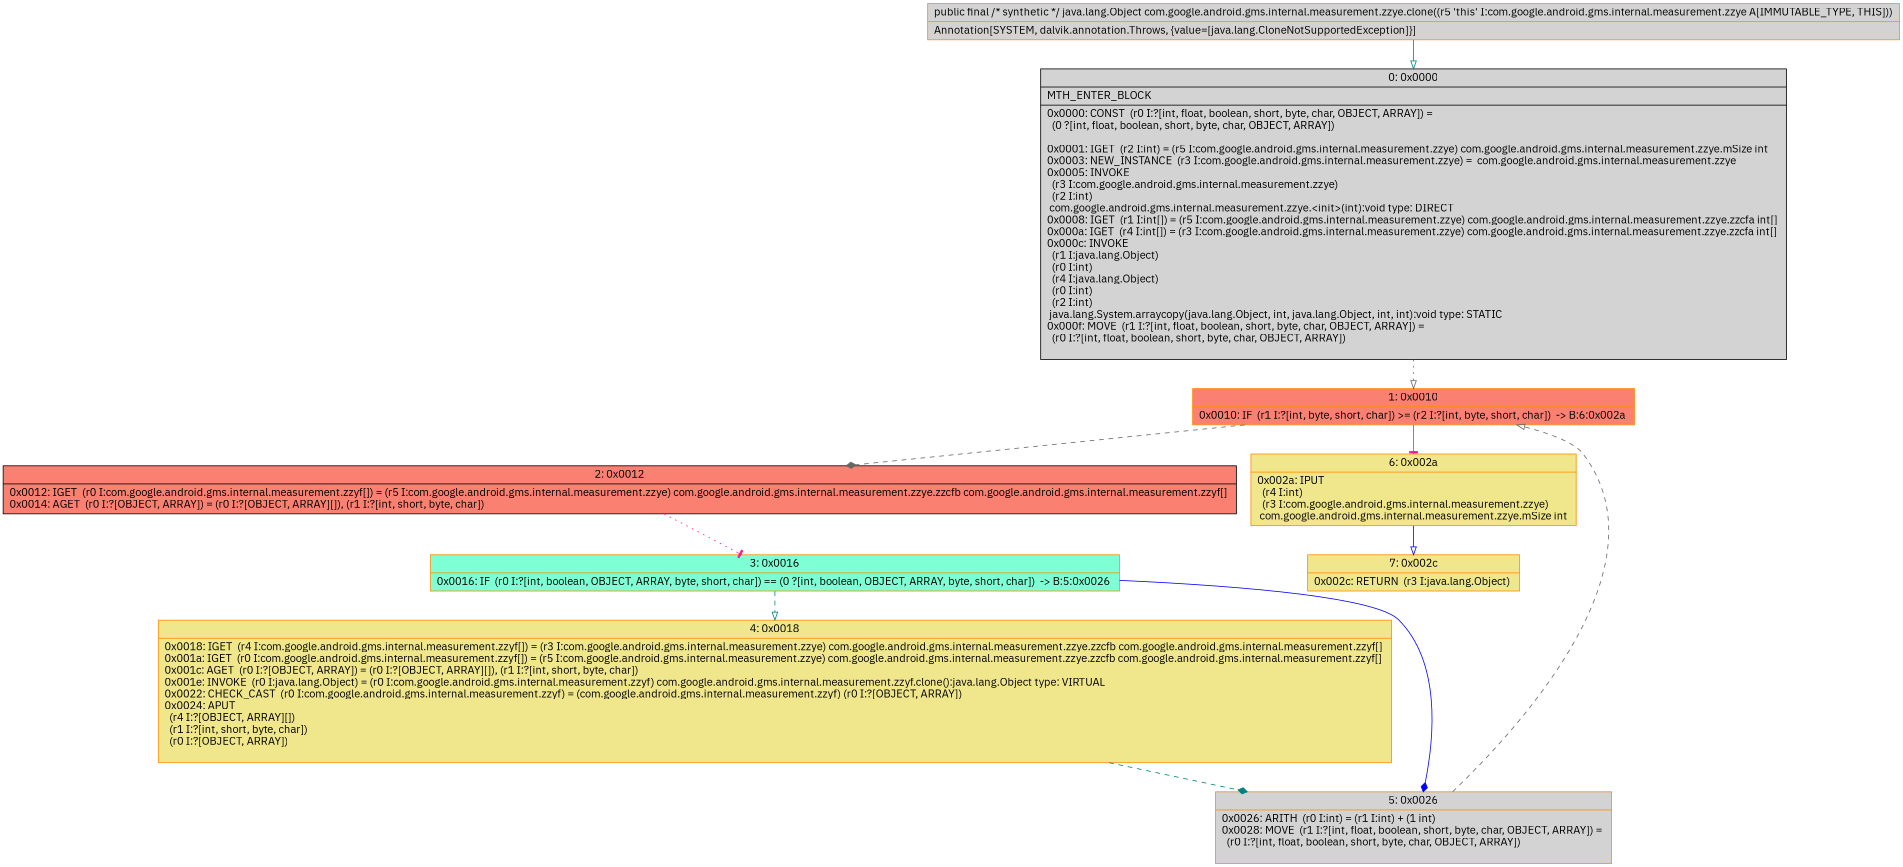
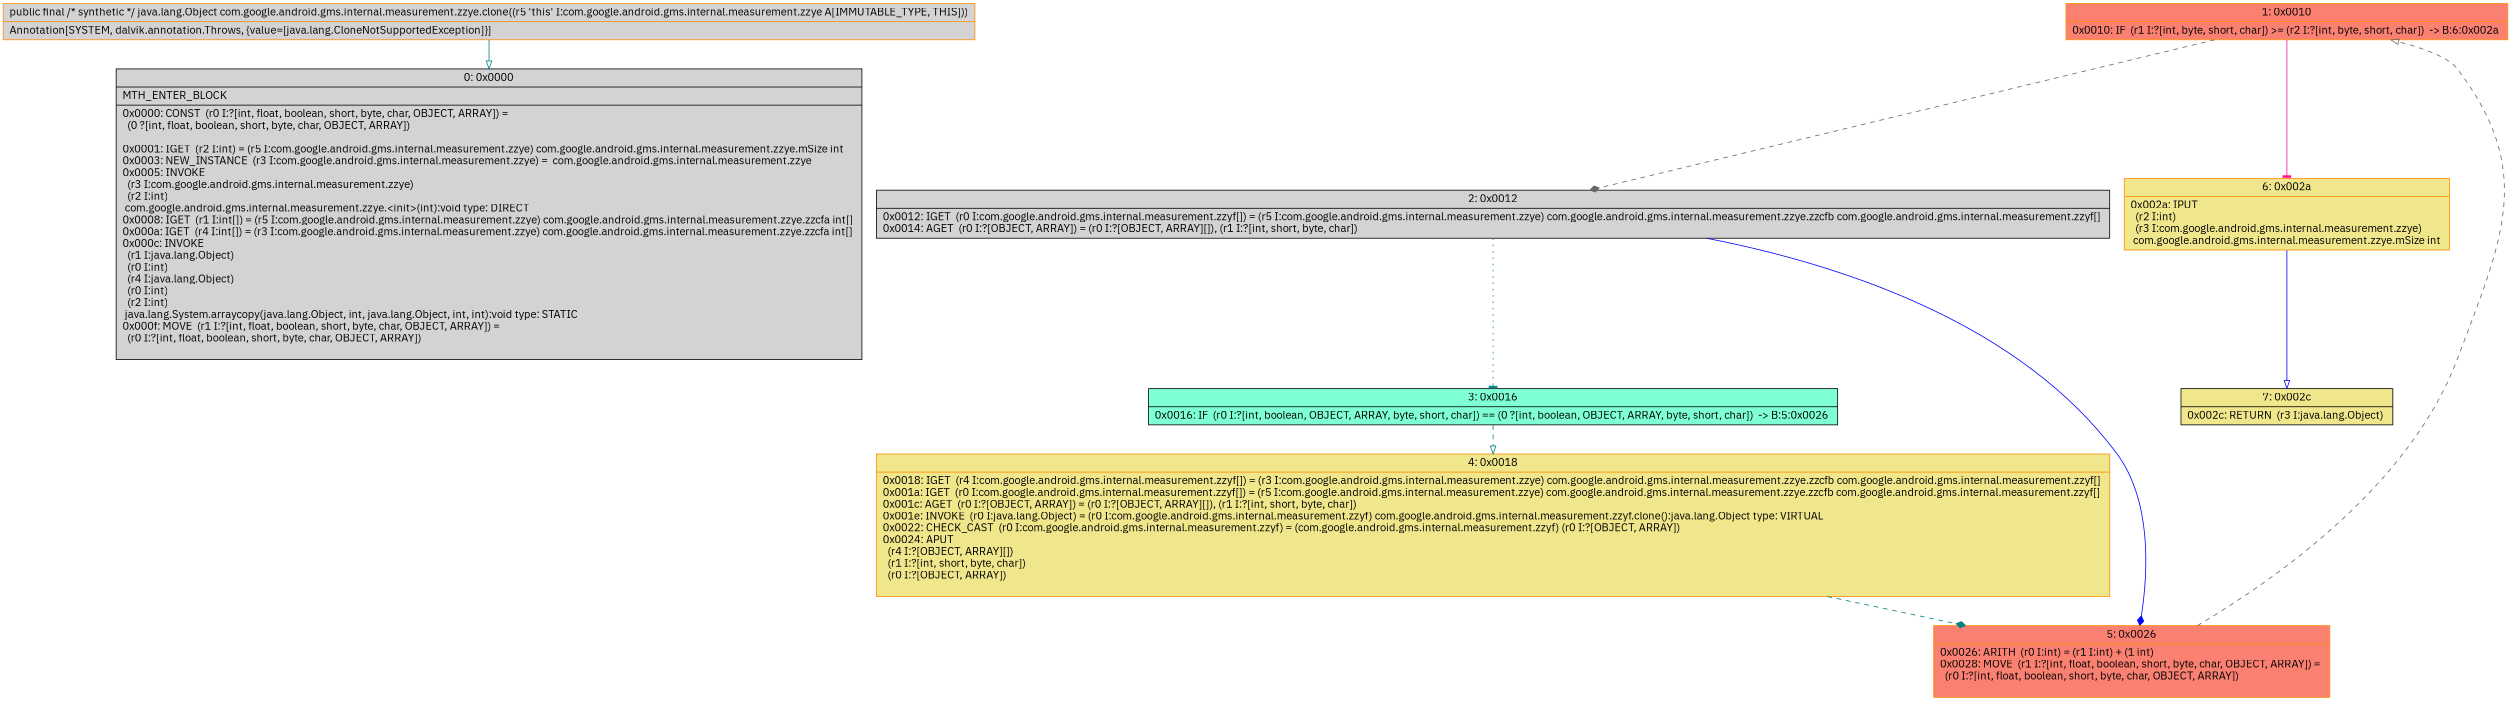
(1414, 370) -> none
(620, 490) -> (1493, 214)
(1280, 493) -> (2153, 217)
(701, 533) -> (1493, 311)
(775, 573) -> (1493, 407)
(1414, 573) -> (2287, 407)
(1346, 601) -> (2005, 351)
(1414, 828) -> (2132, 662)
